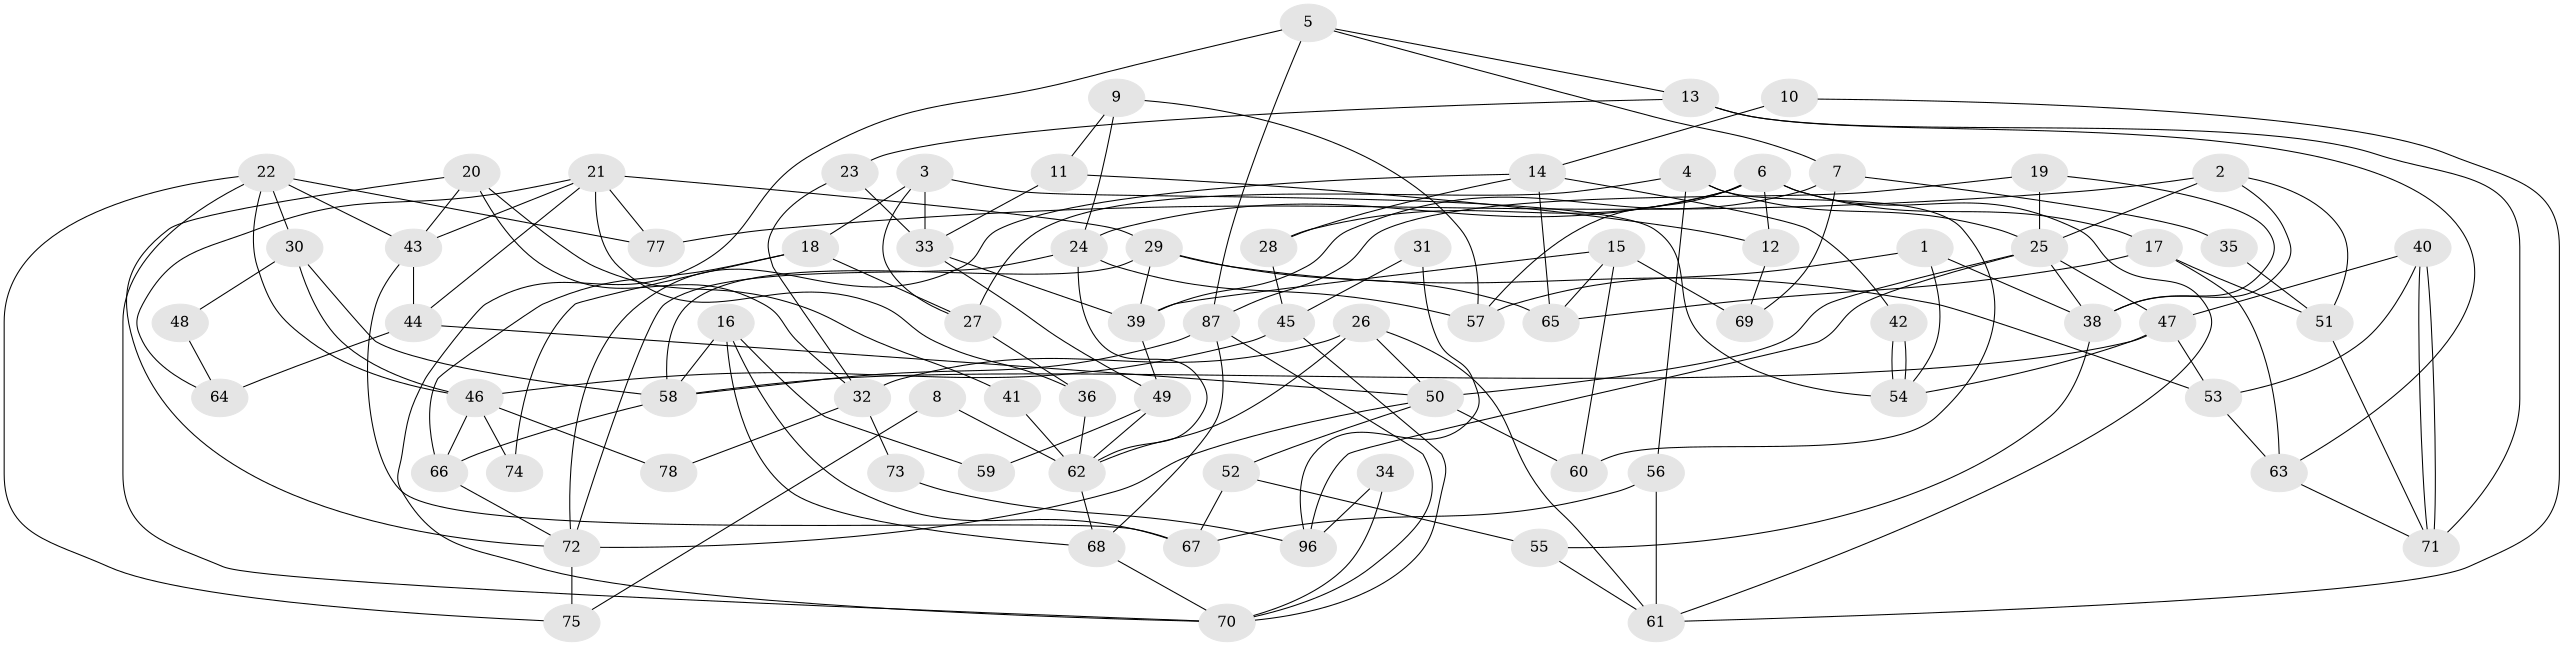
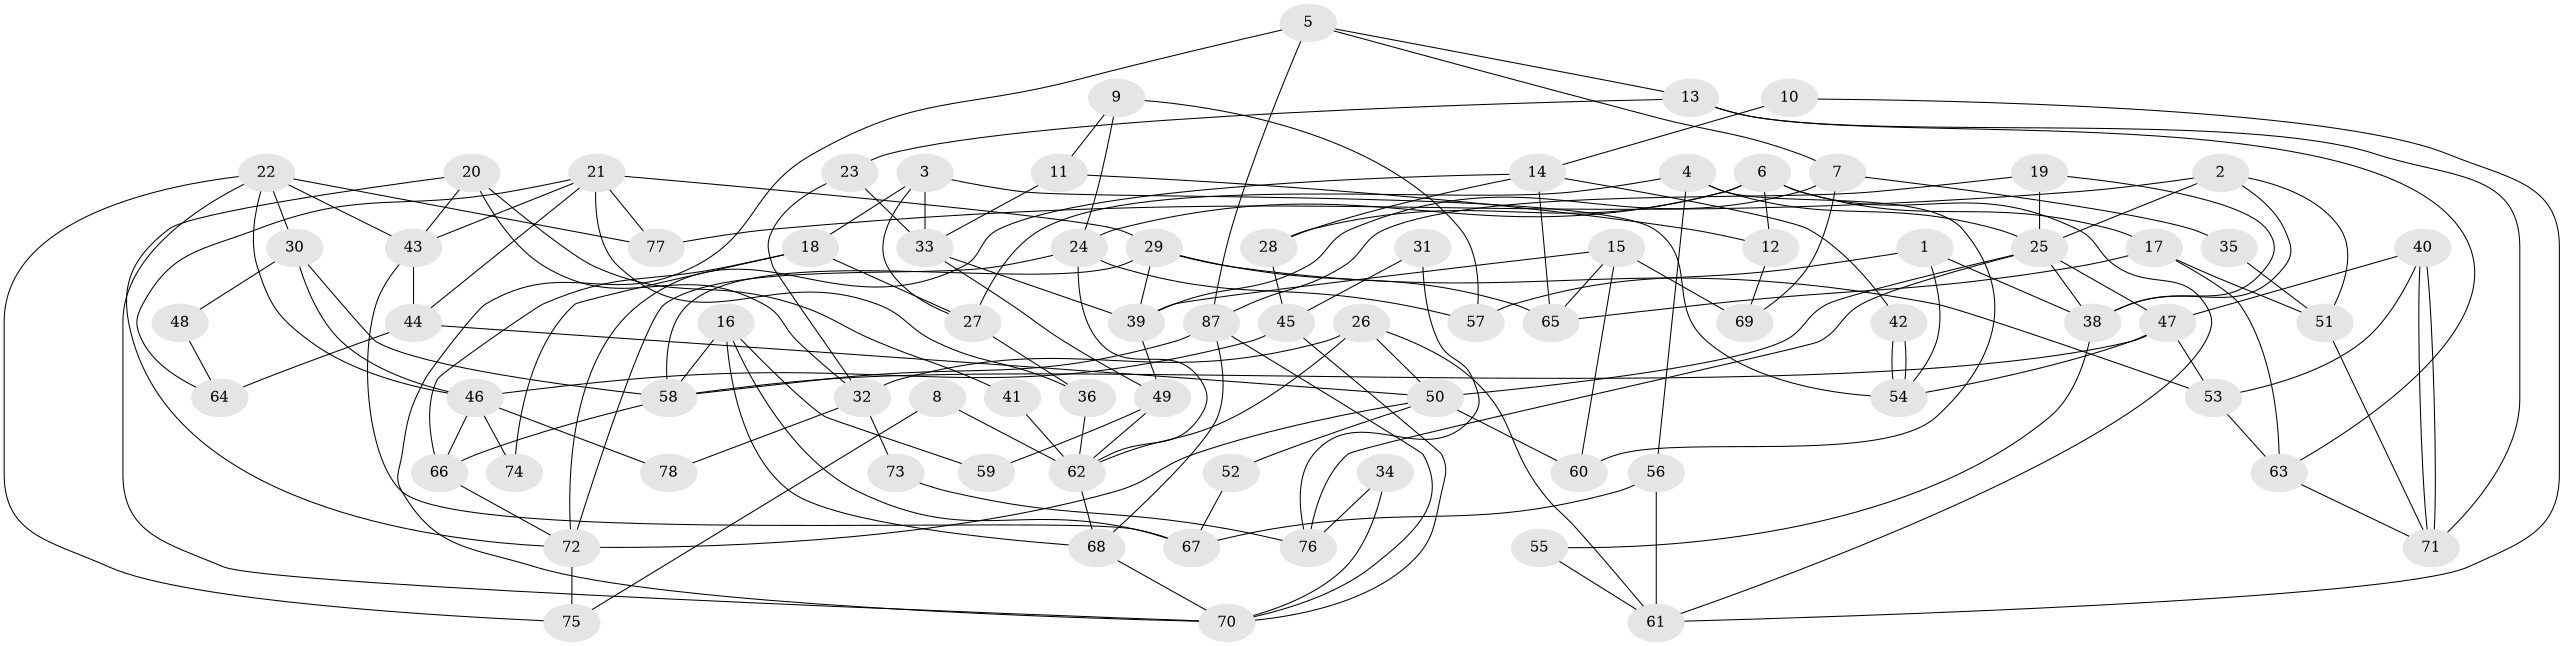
(1588, 225) -> none
(1385, 510) -> none
(1308, 548) -> (1308, 548)
